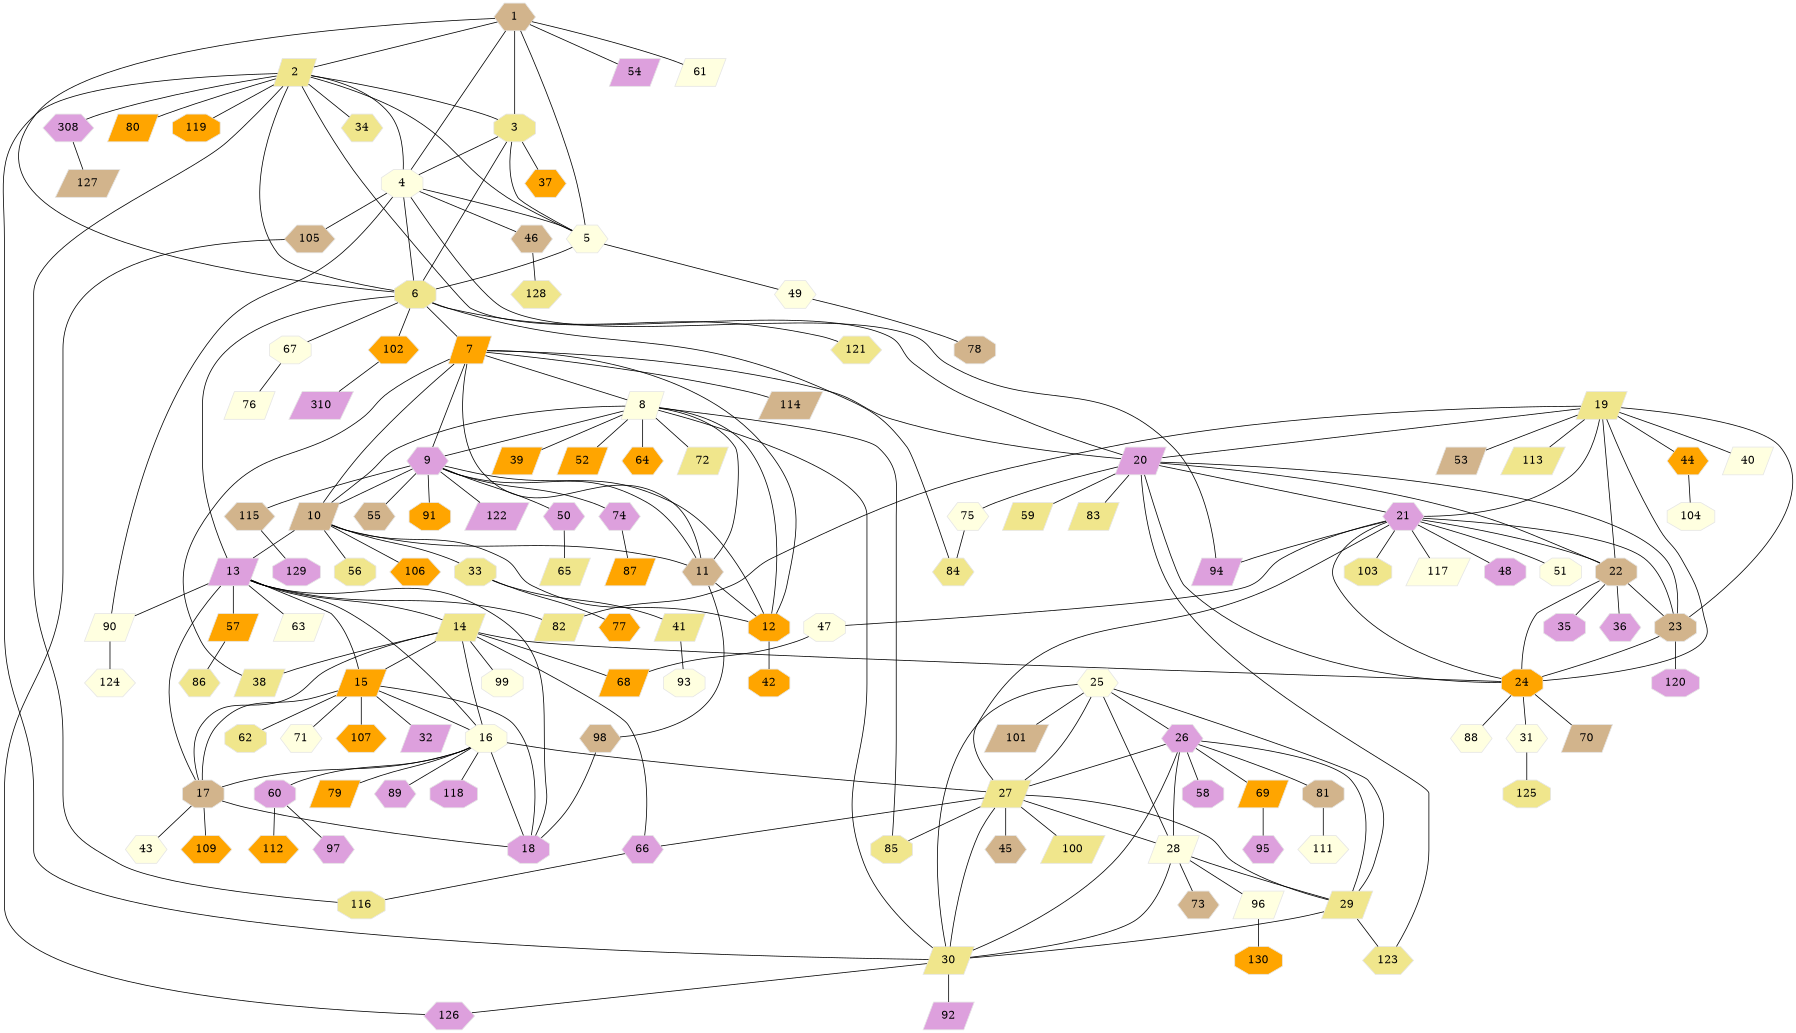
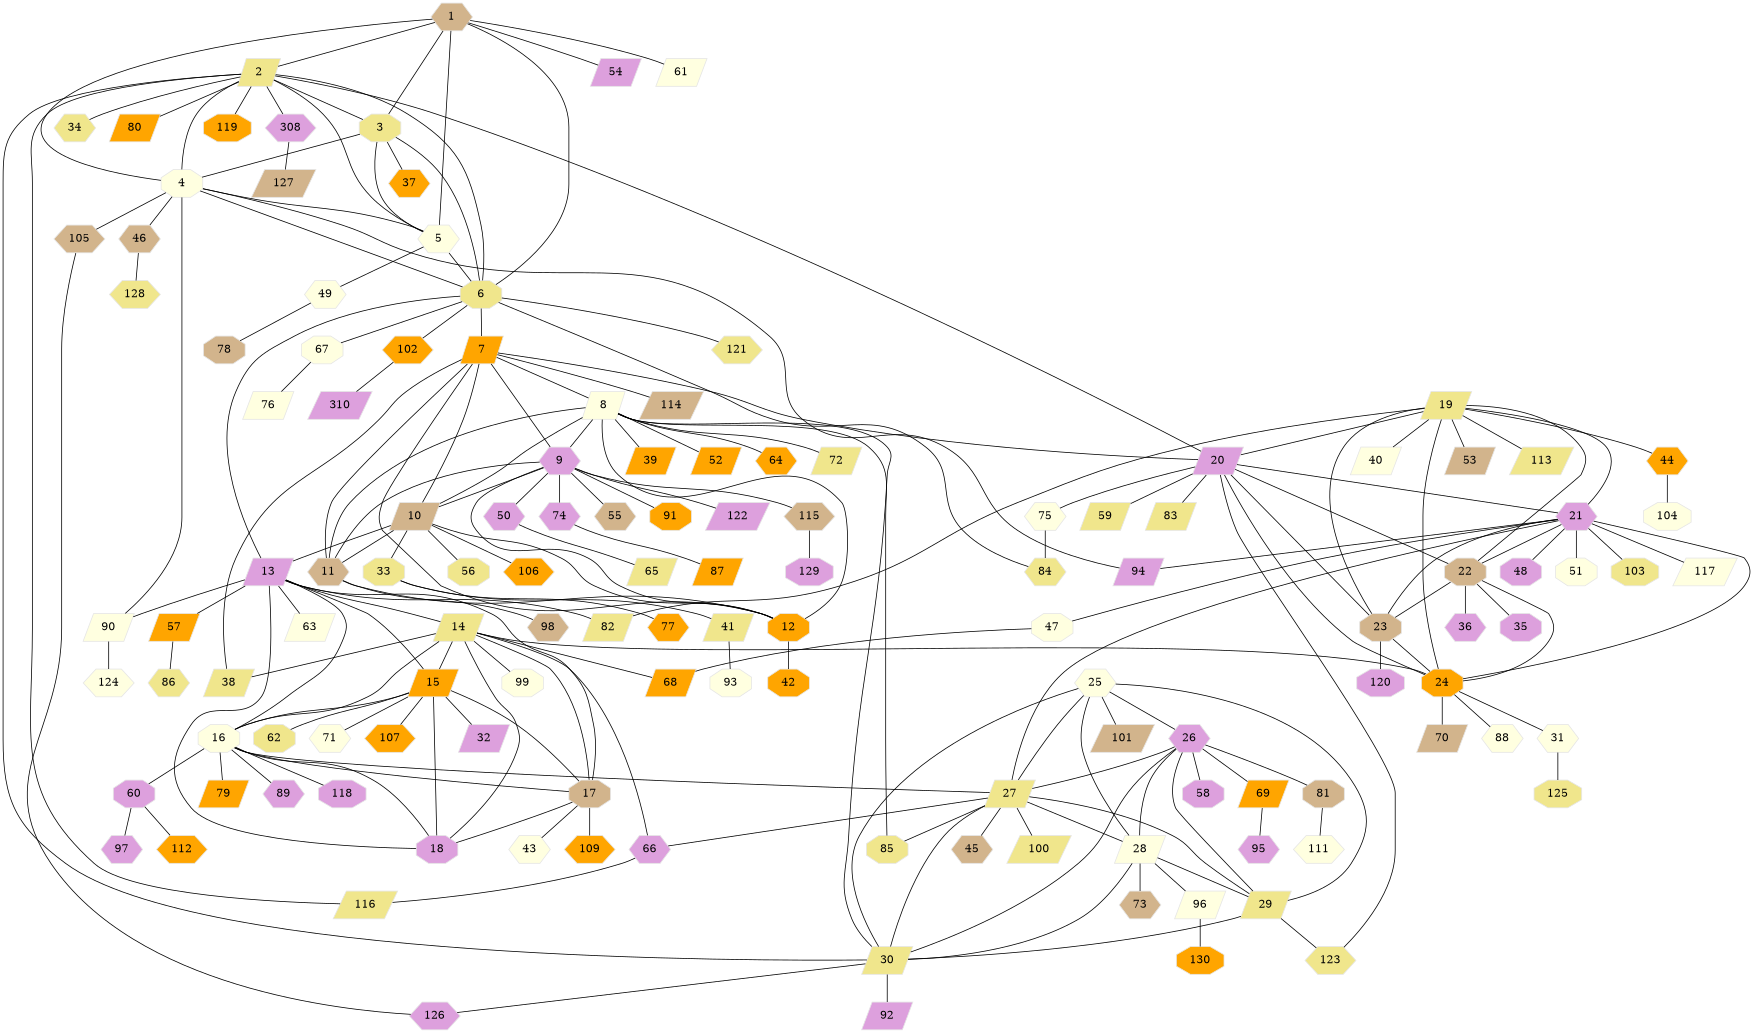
(574, 799) -> (519, 744)
(361, 905) -> (365, 905)
